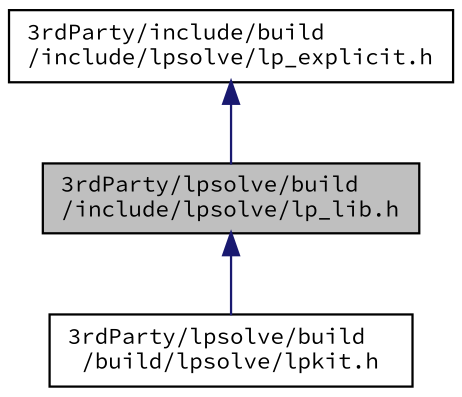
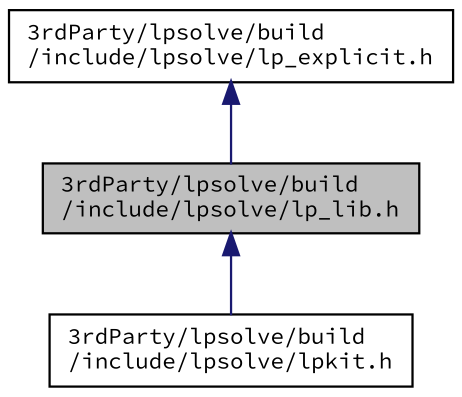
(231, 46) -> (231, 46)
(231, 351) -> (231, 351)
